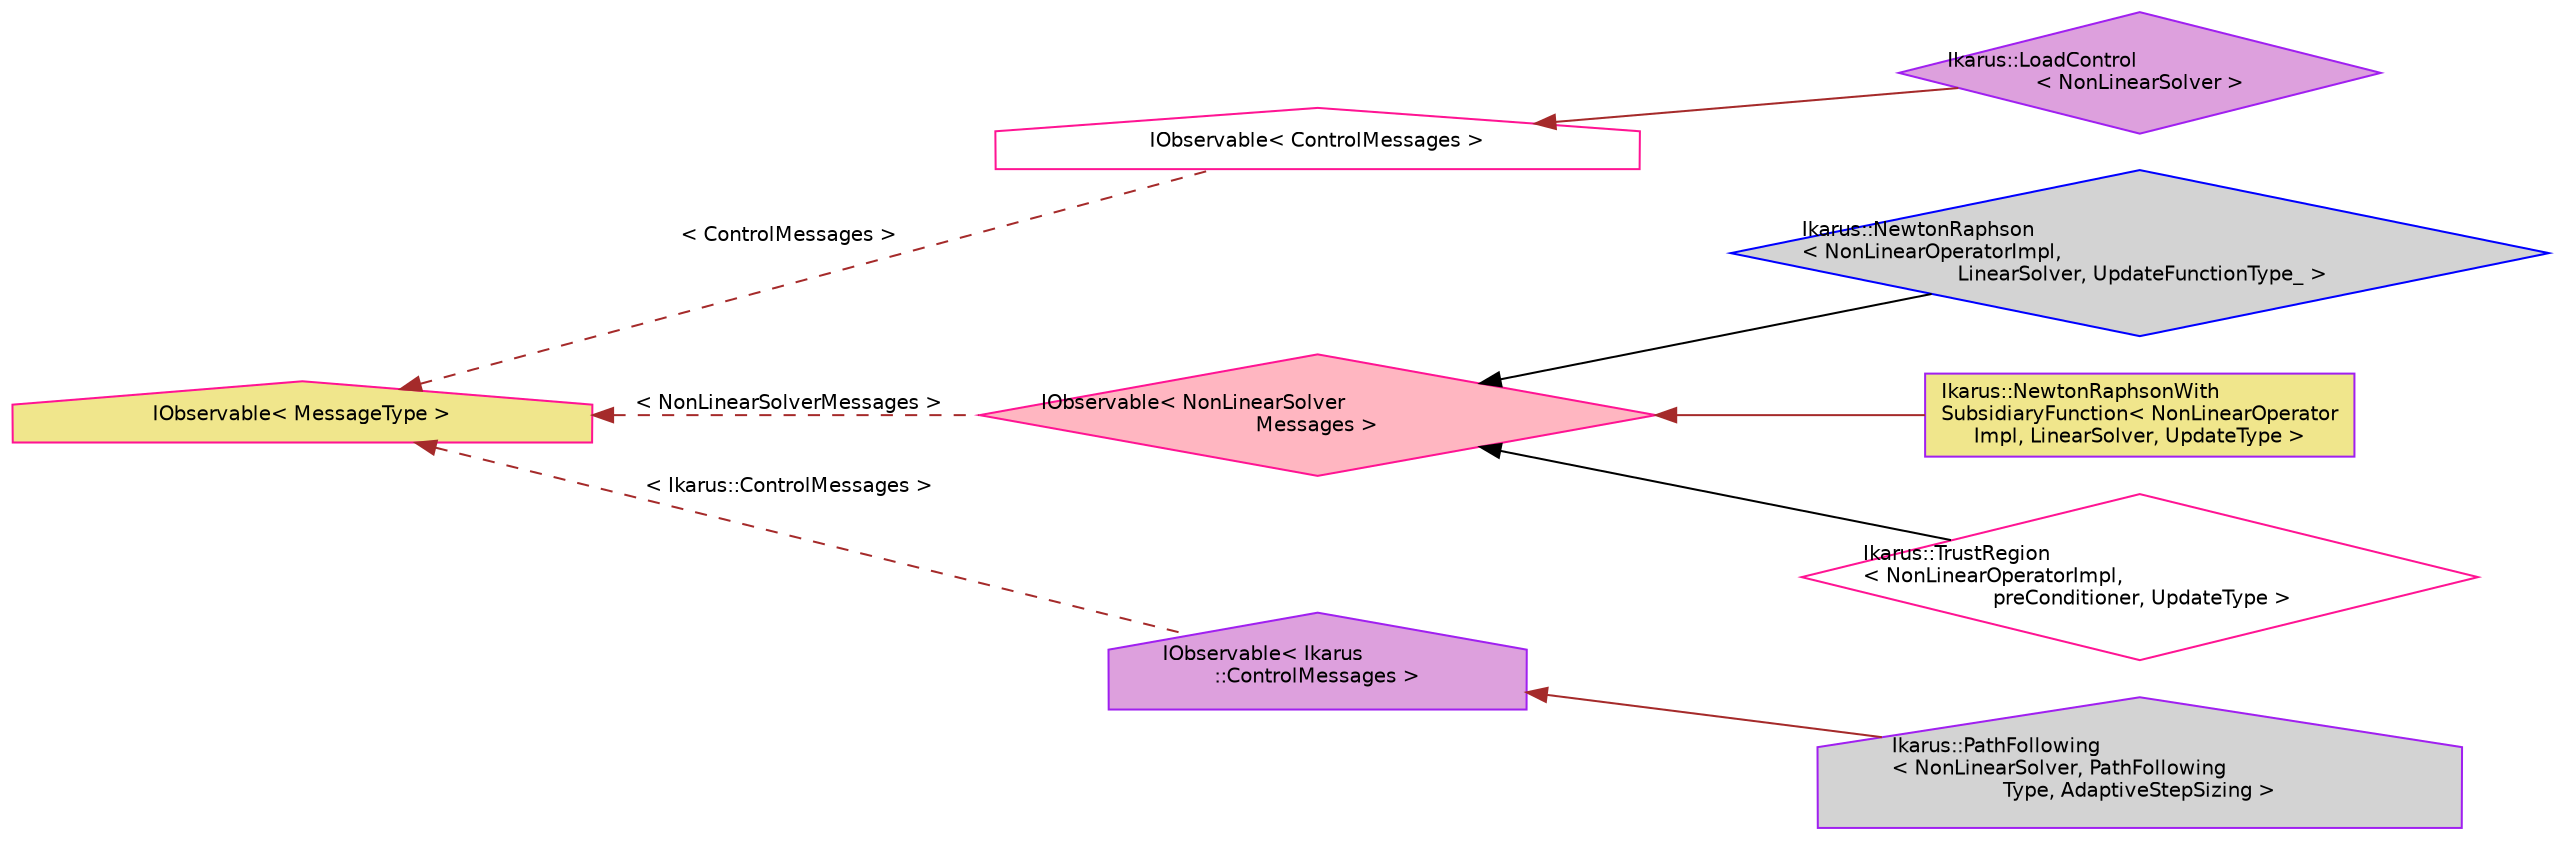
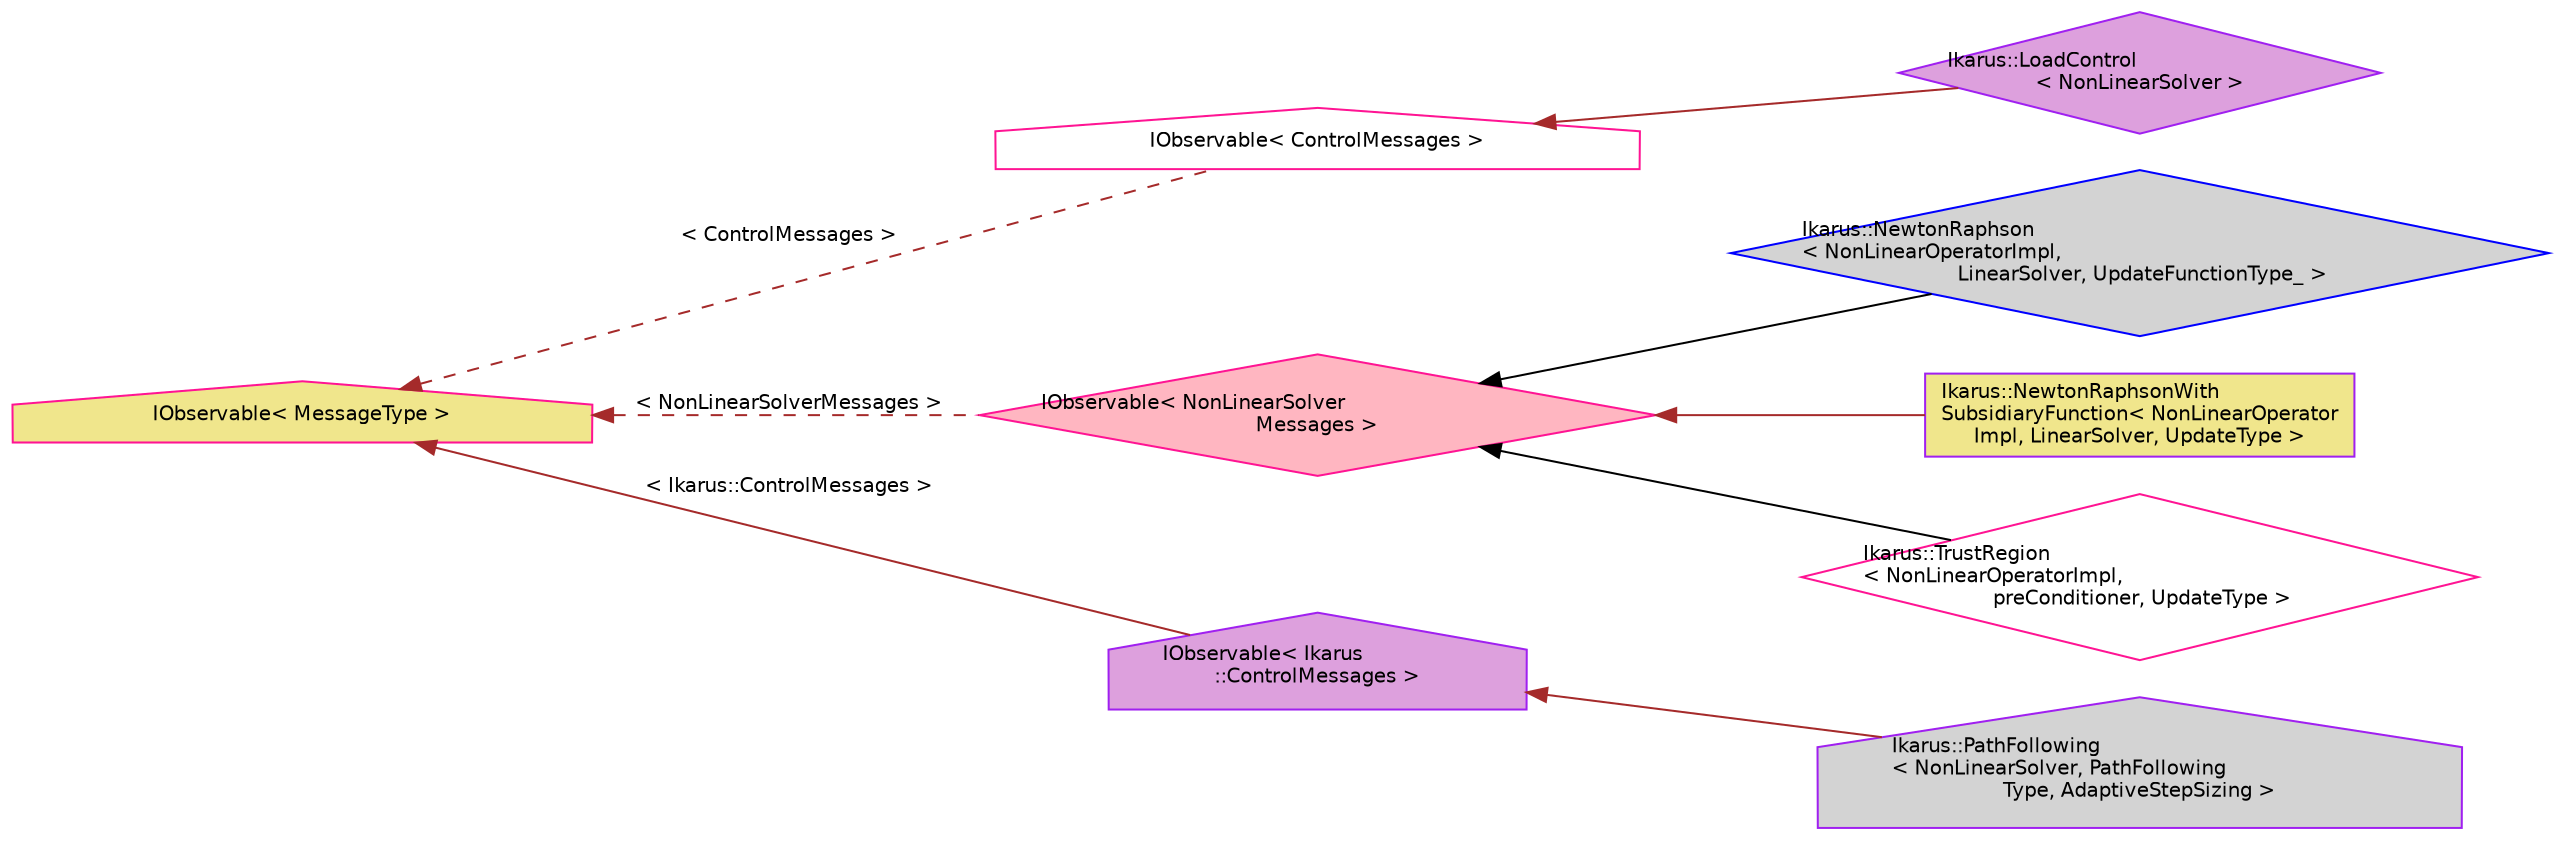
(813, 541) -> (813, 541)
